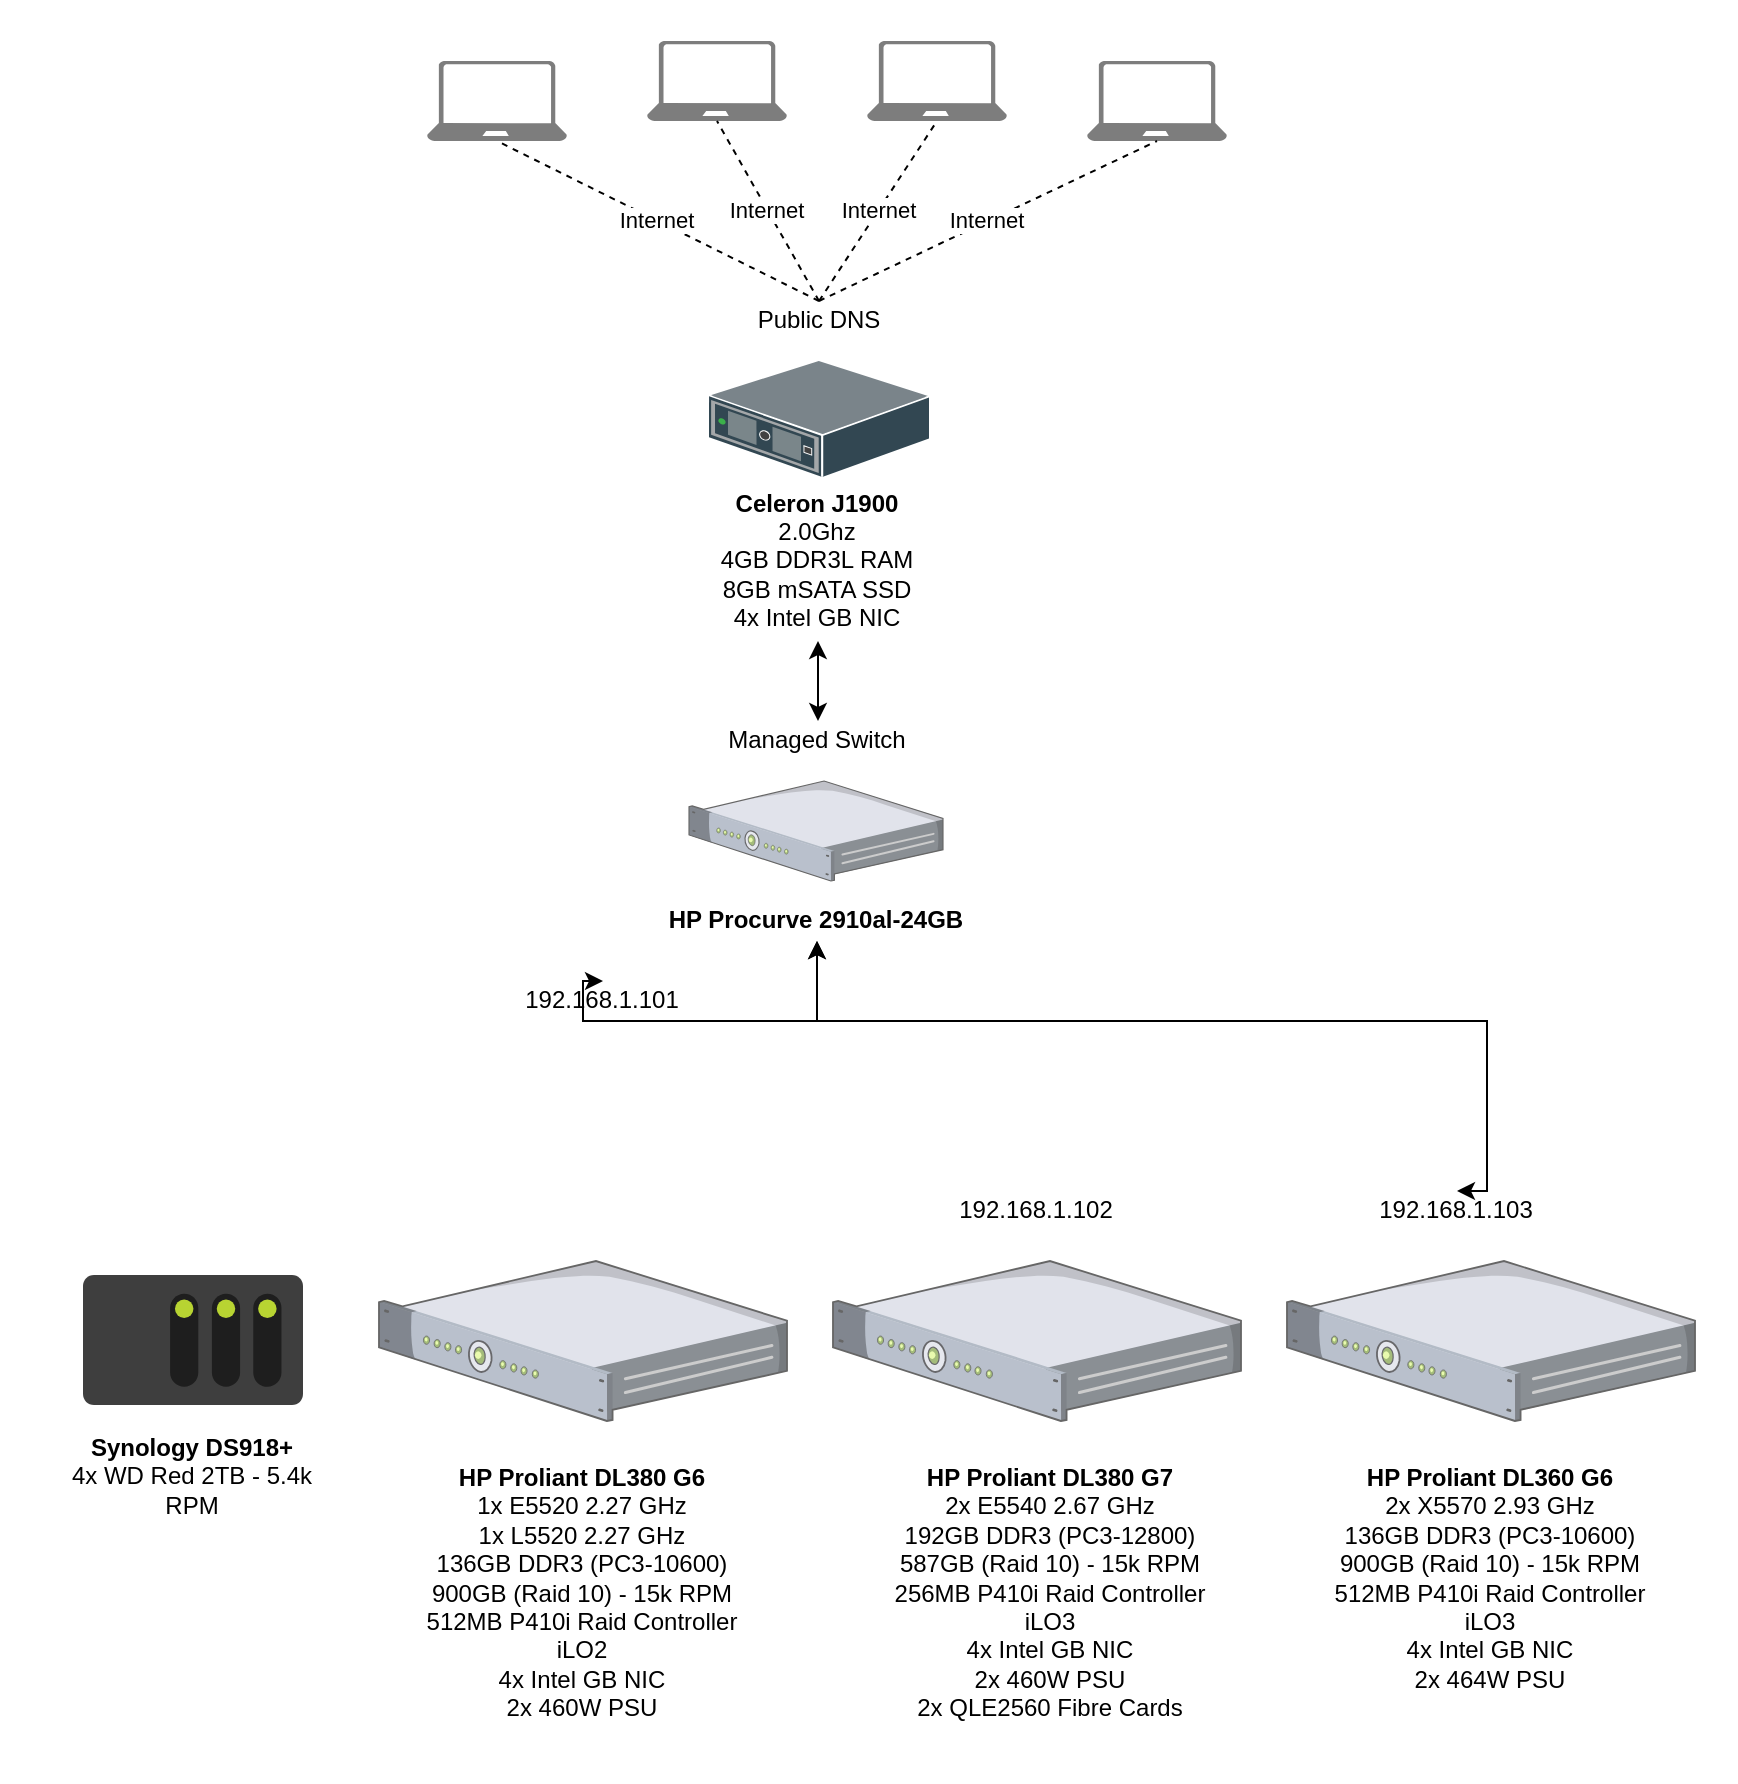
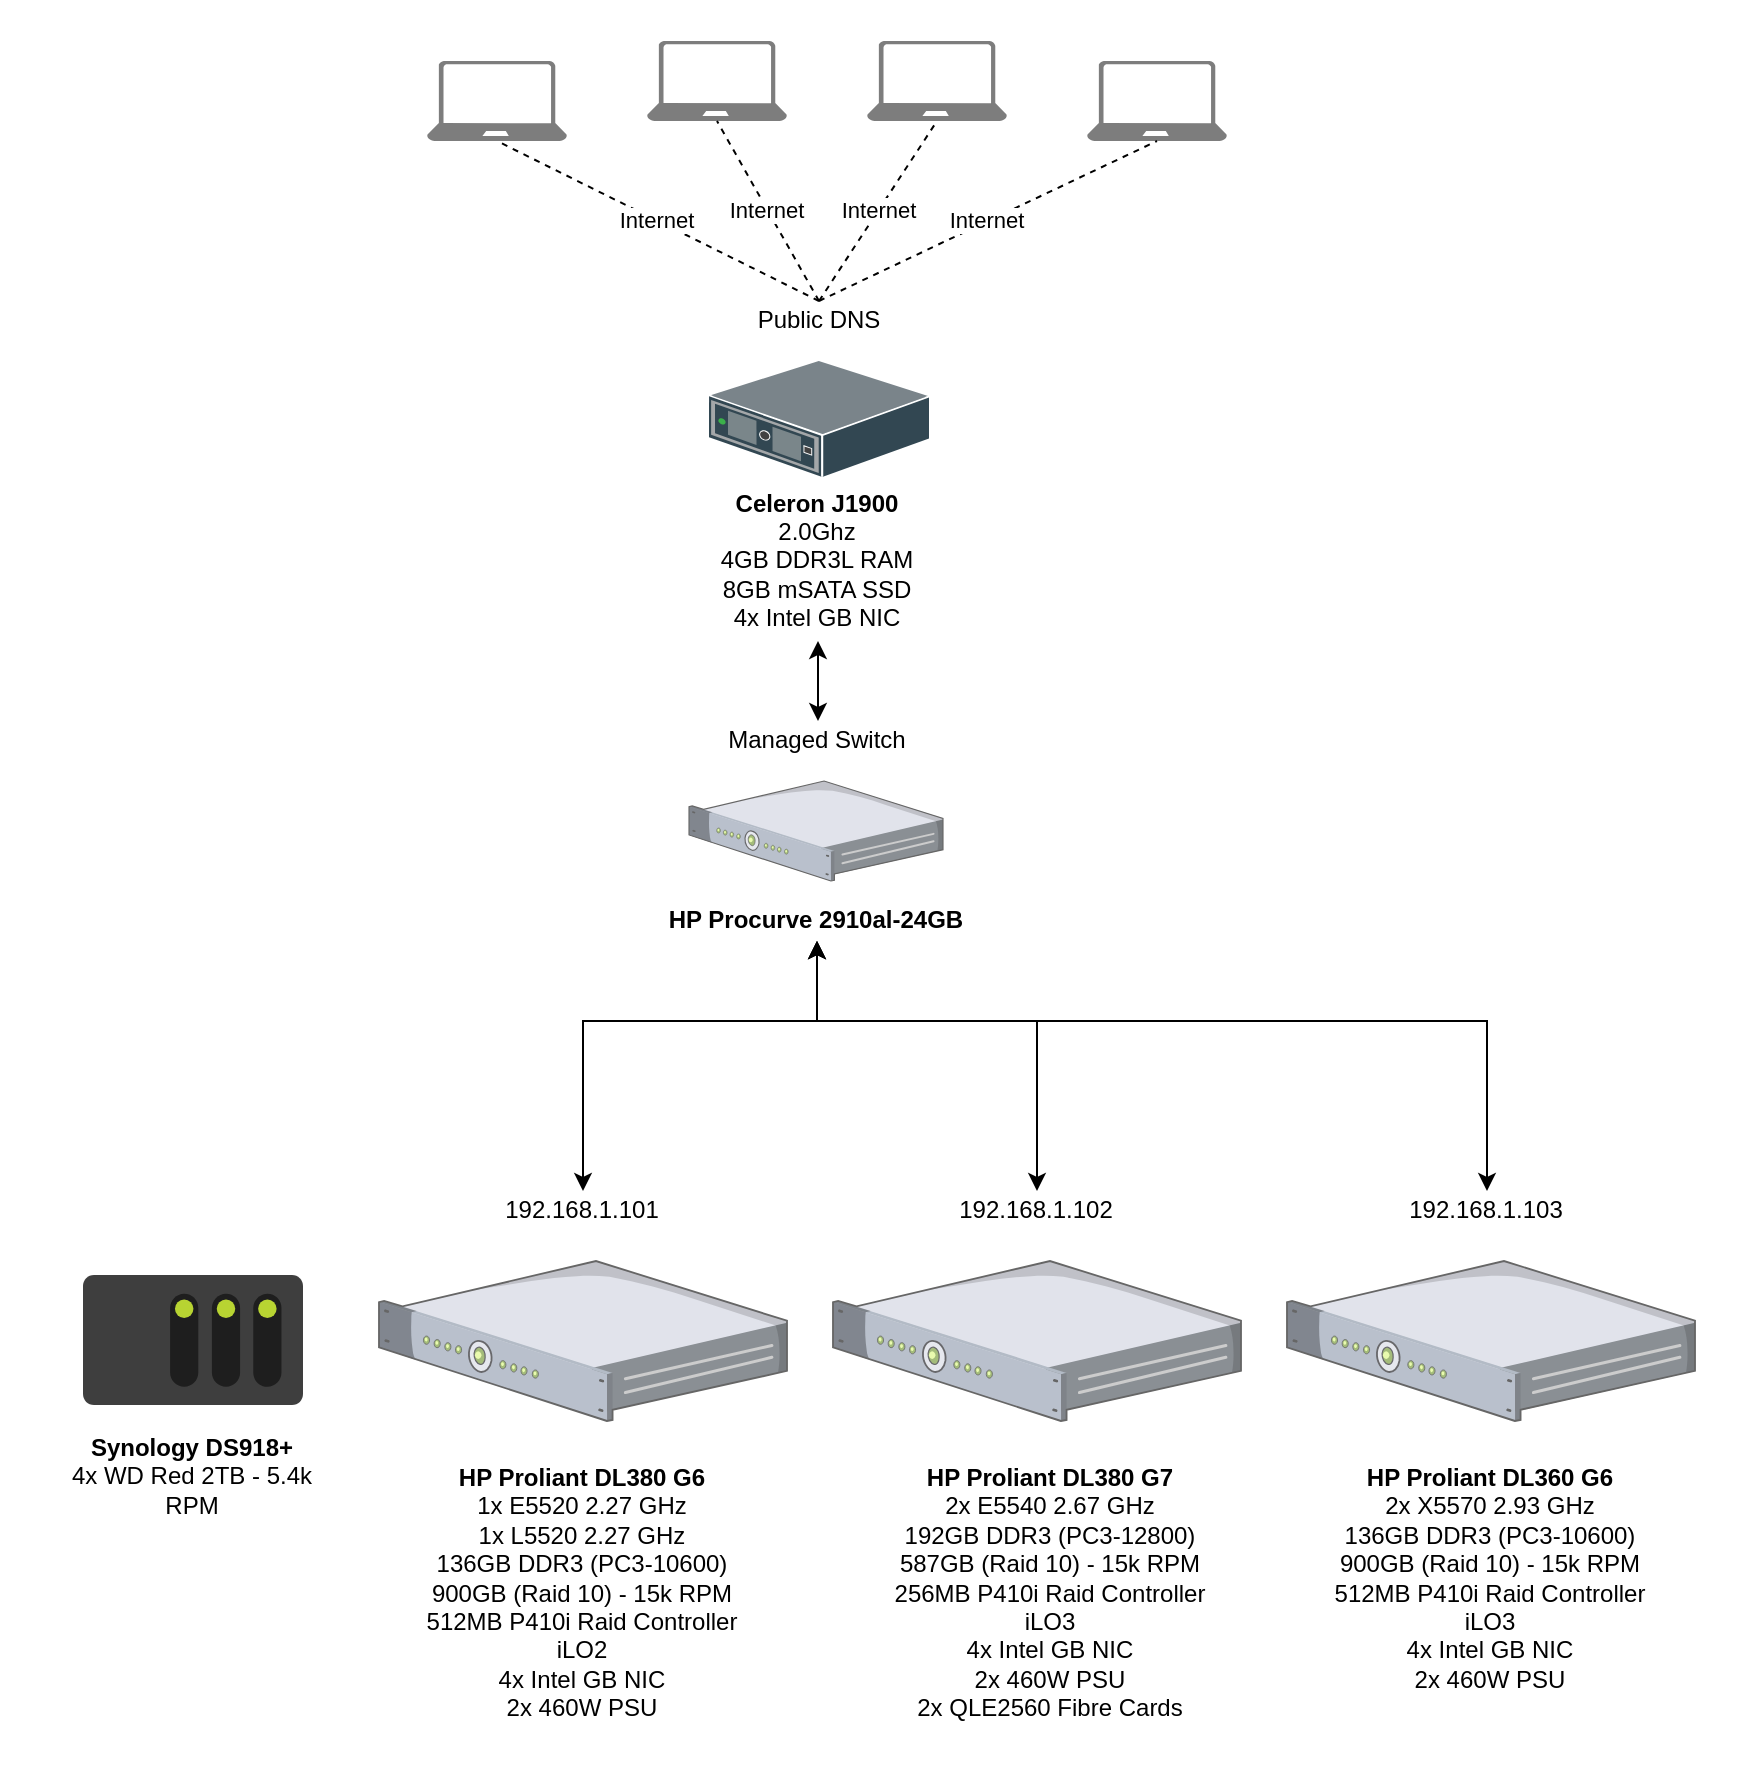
(603, 1001) -> (583, 1211)
none -> (1037, 1101)
(1457, 1211) -> (1487, 1211)
(1491, 1580) -> (1491, 1580)
